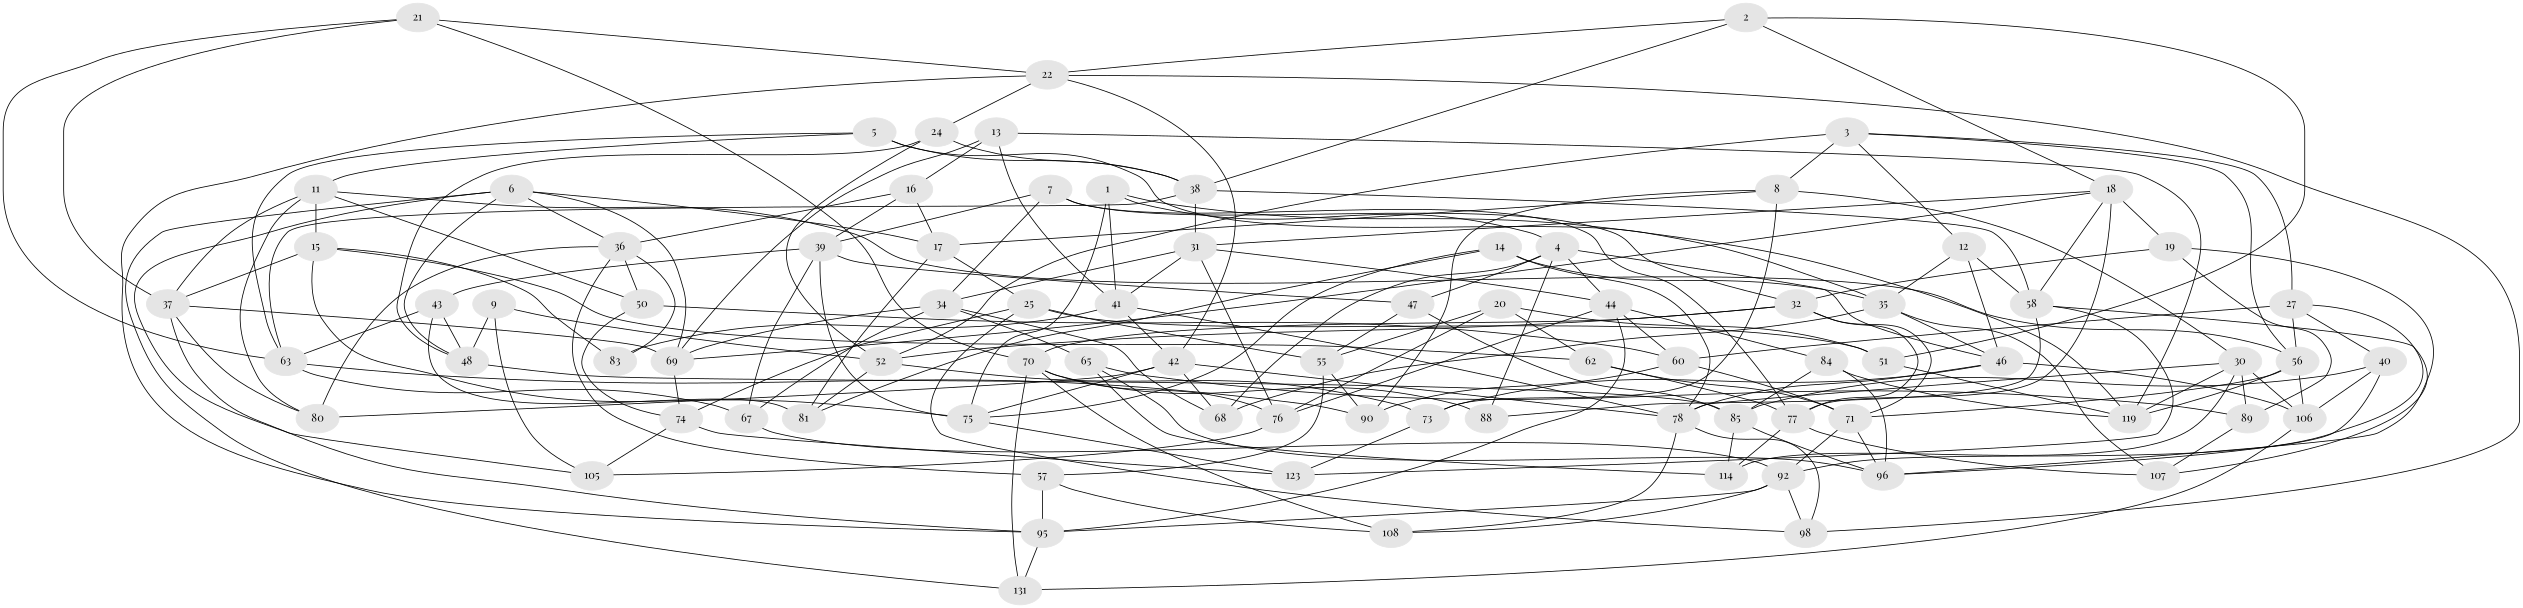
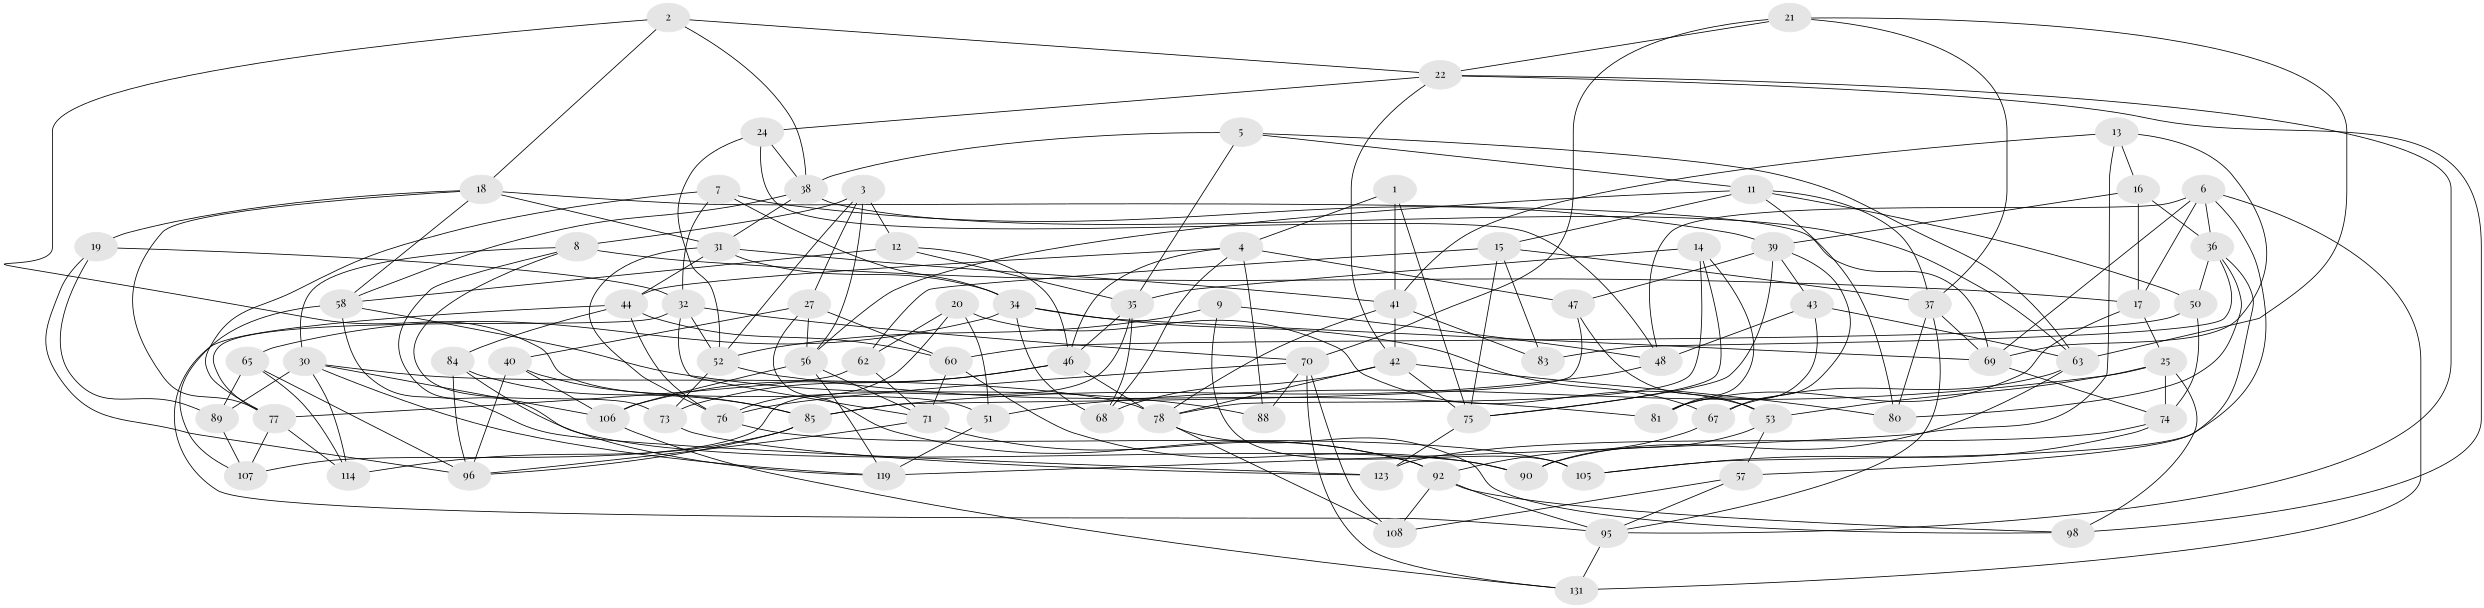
(1745, 248) -> none
(1322, 361) -> (1771, 419)
